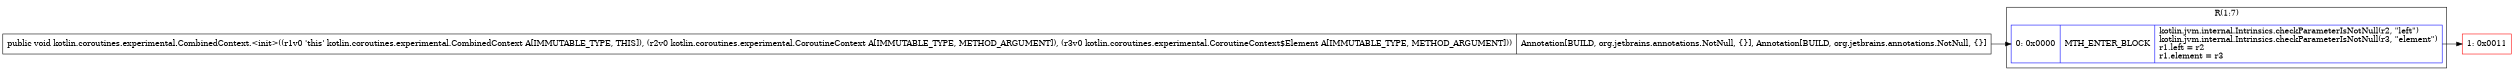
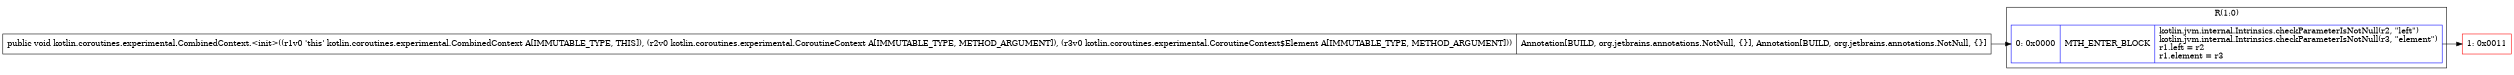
(2227, 14) -> (2227, 14)
